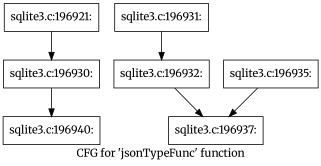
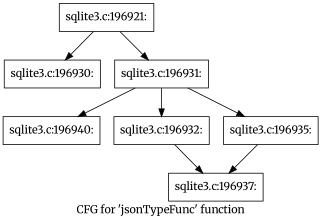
none -> (131, 43)
(52, 98) -> (110, 101)
none -> (213, 100)
